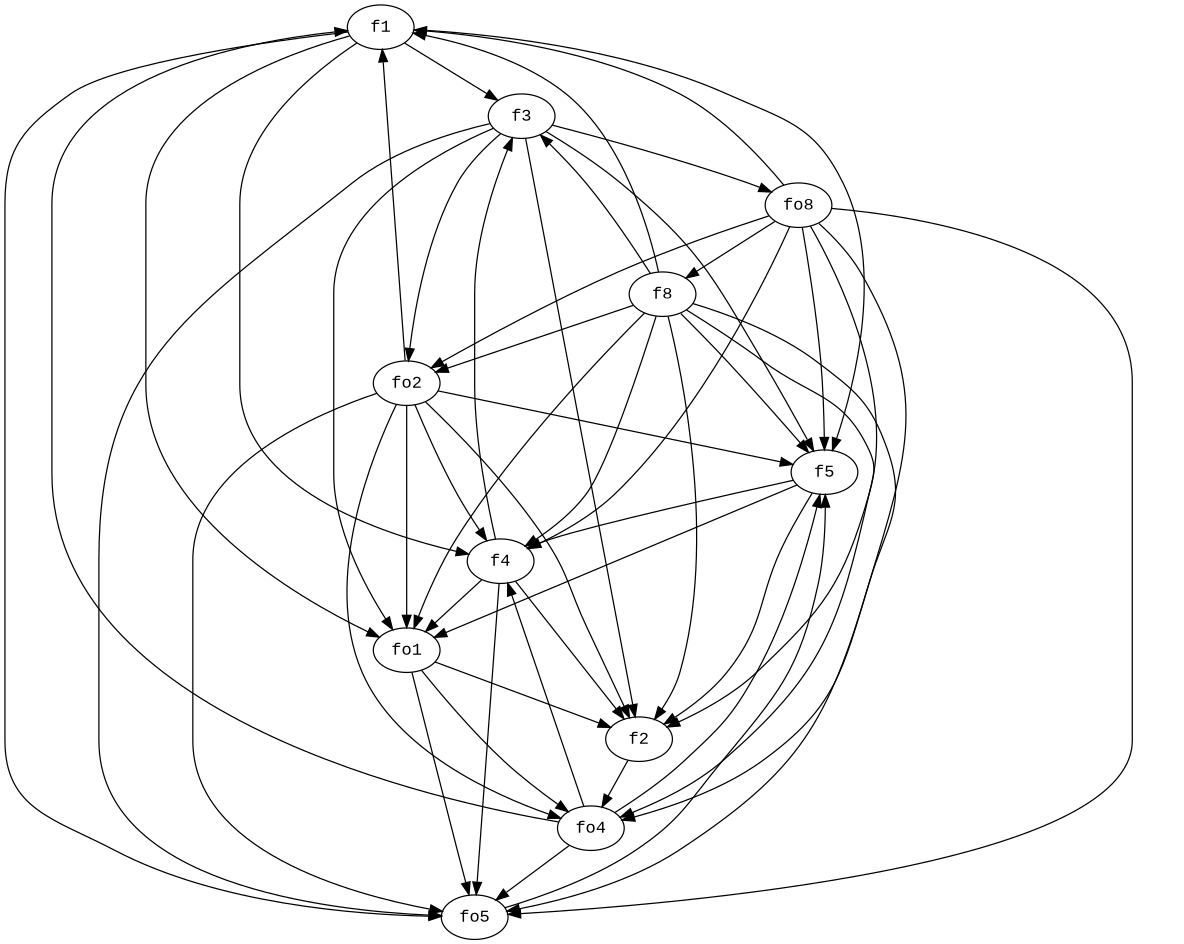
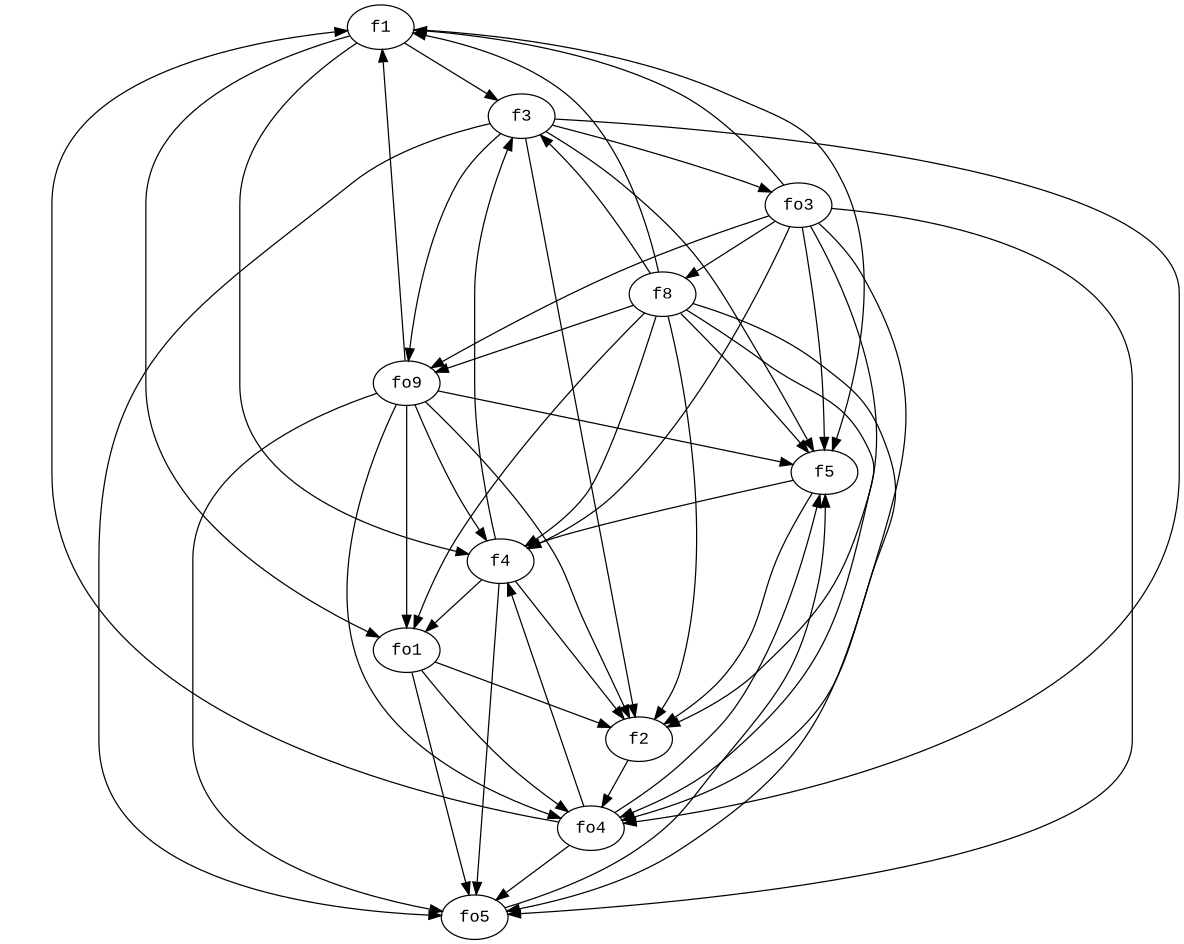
(799, 205) -> (799, 205)
(334, 341) -> (1179, 395)
(407, 383) -> (407, 383)
(5, 507) -> none
(621, 559) -> none
